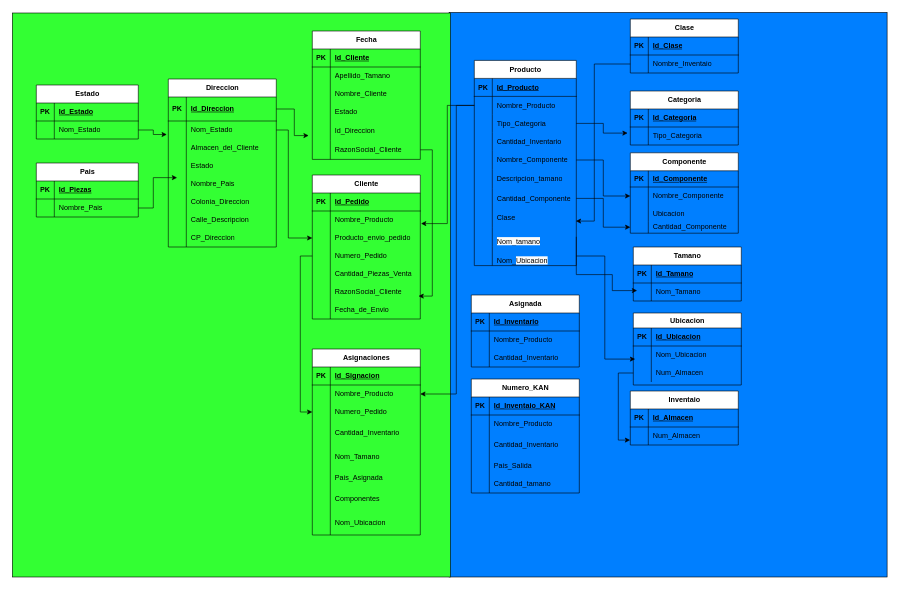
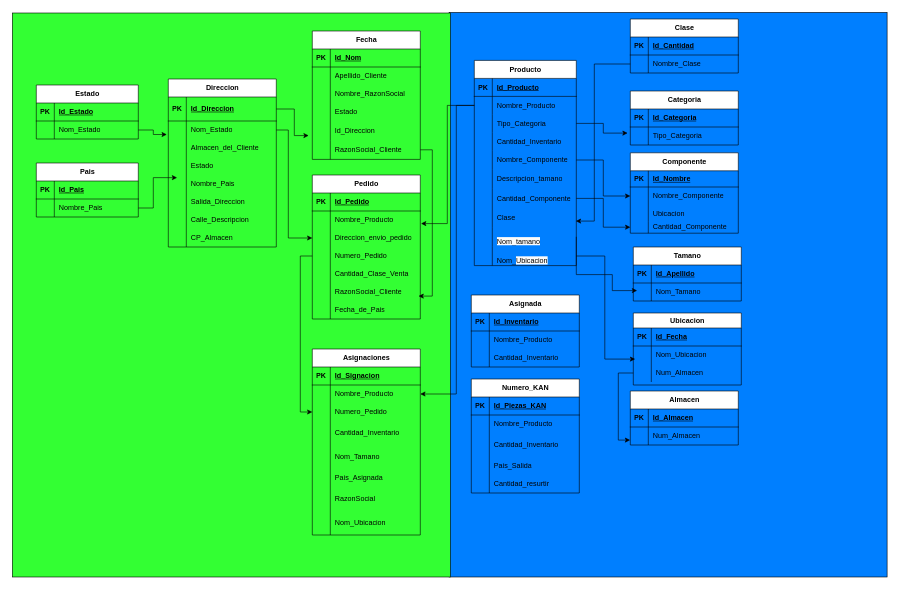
(668, 46) -> (674, 46)
(353, 58) -> (347, 58)
(684, 64) -> (676, 64)
(363, 76) -> (363, 76)
(361, 94) -> (370, 94)
(679, 179) -> (671, 179)
(367, 184) -> (367, 184)
(76, 190) -> (72, 190)
(222, 202) -> (220, 202)
(213, 238) -> (210, 238)
(376, 238) -> (376, 238)
(376, 274) -> (374, 274)
(674, 274) -> (675, 274)
(362, 310) -> (360, 310)
(678, 337) -> (672, 337)
(685, 400) -> (685, 400)
(525, 406) -> (519, 406)
(523, 484) -> (527, 484)
(357, 499) -> (355, 499)
